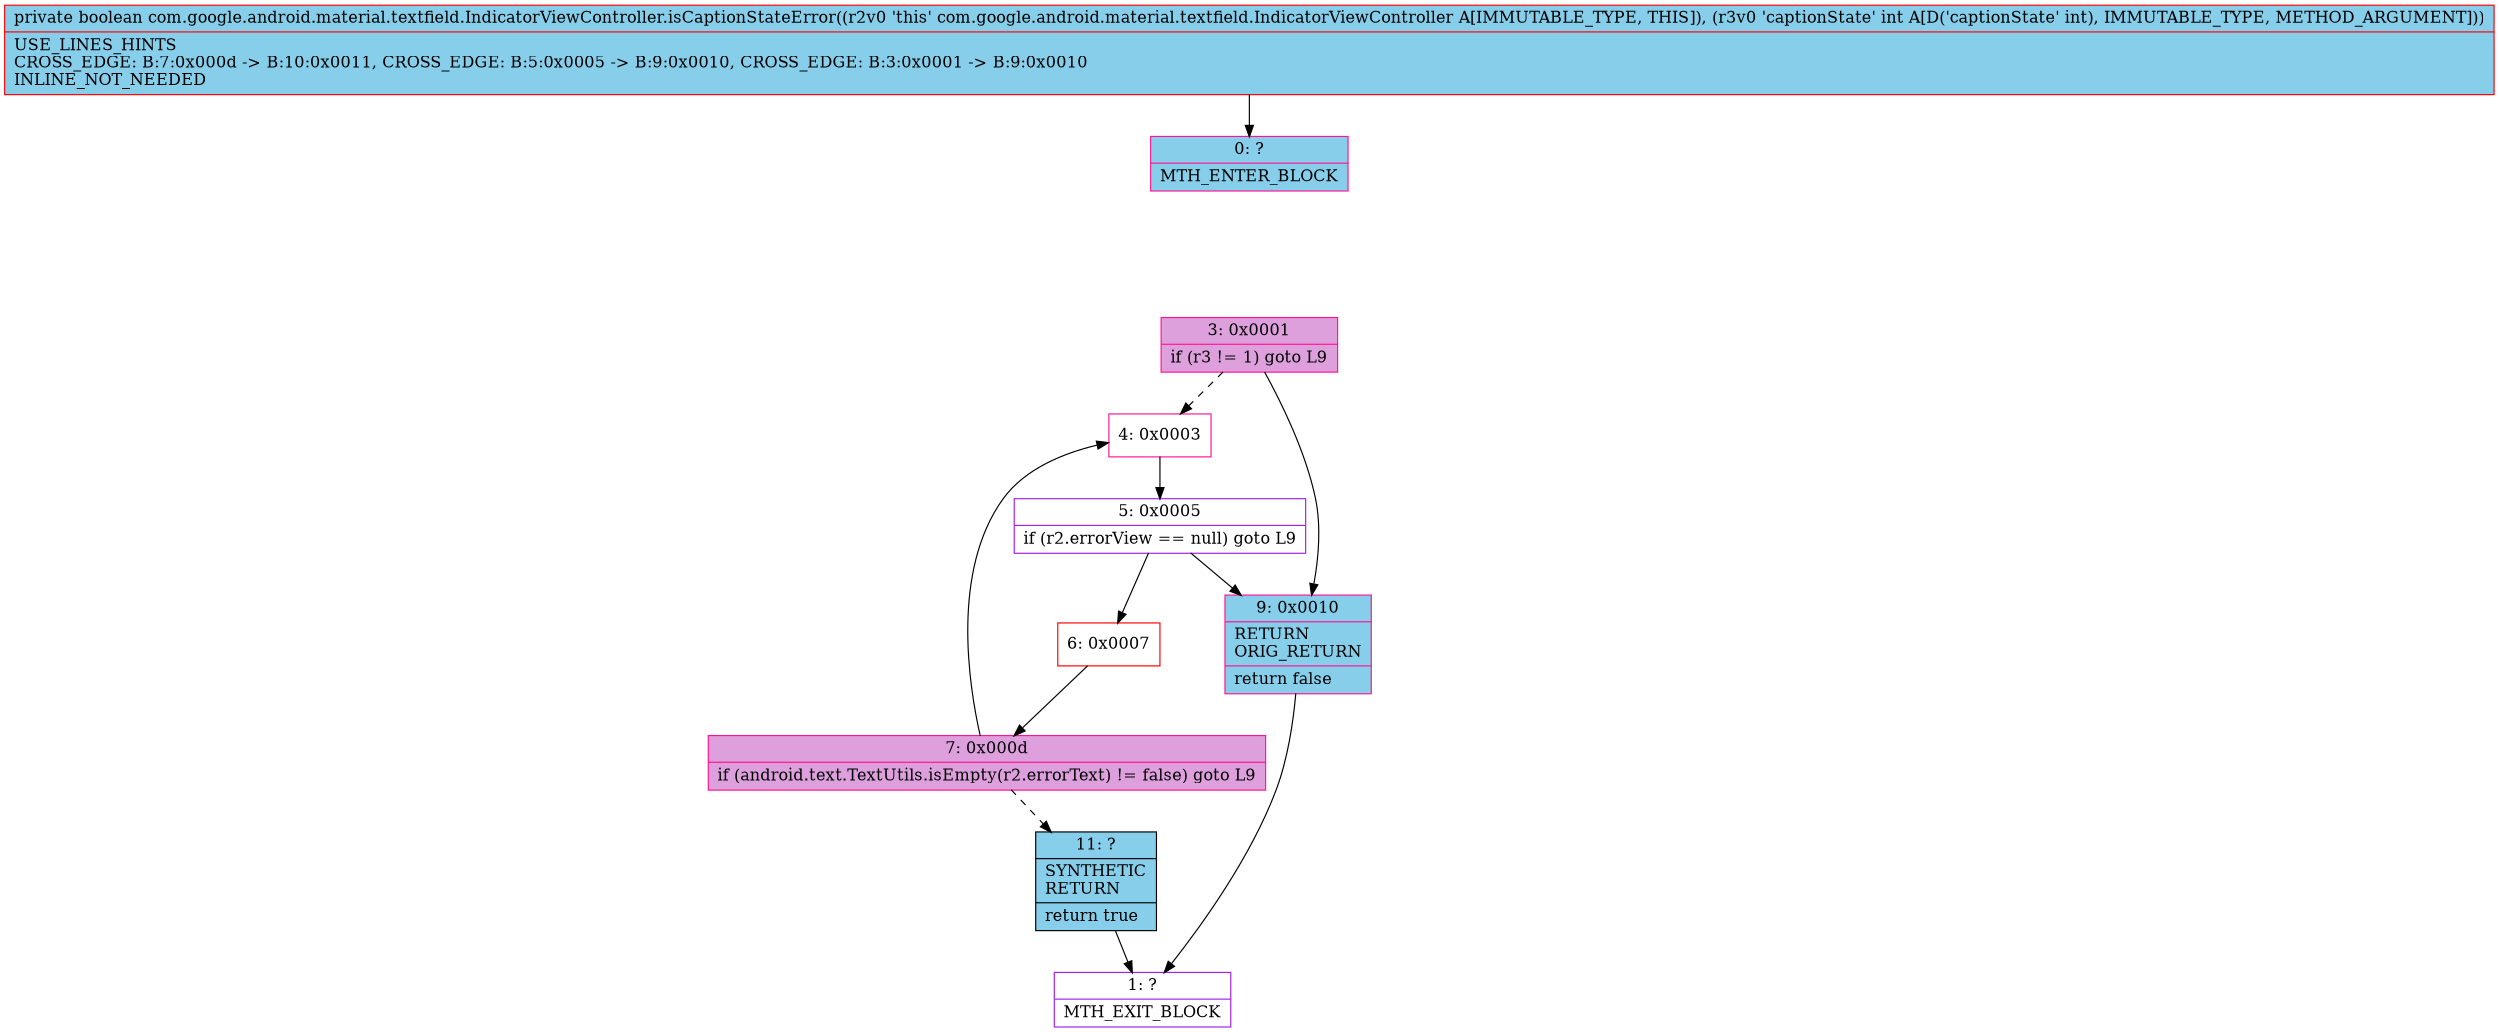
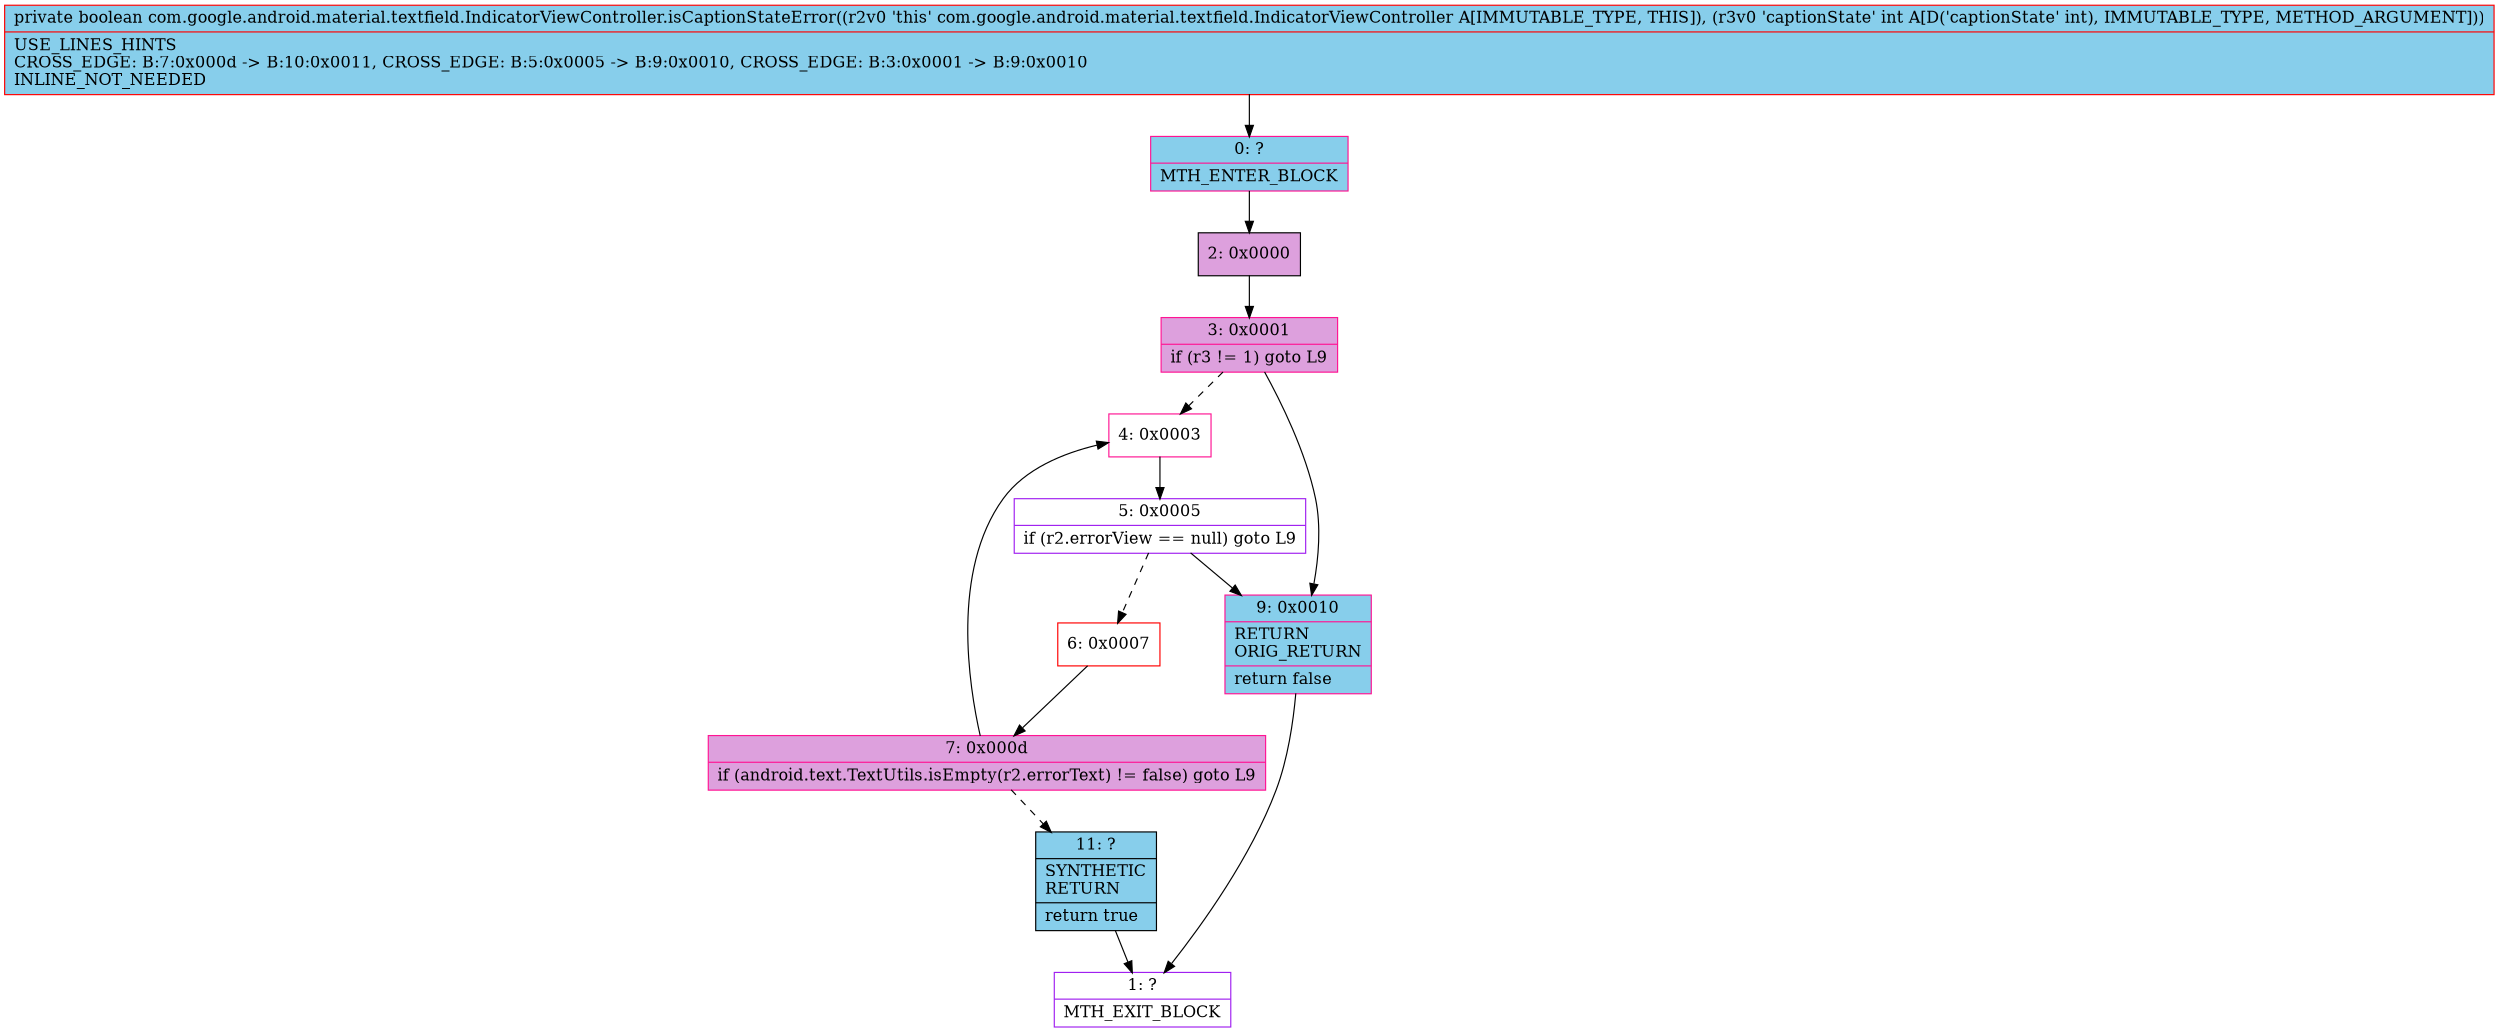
none -> (1249, 254)
(1136, 583) -> (1136, 583)
